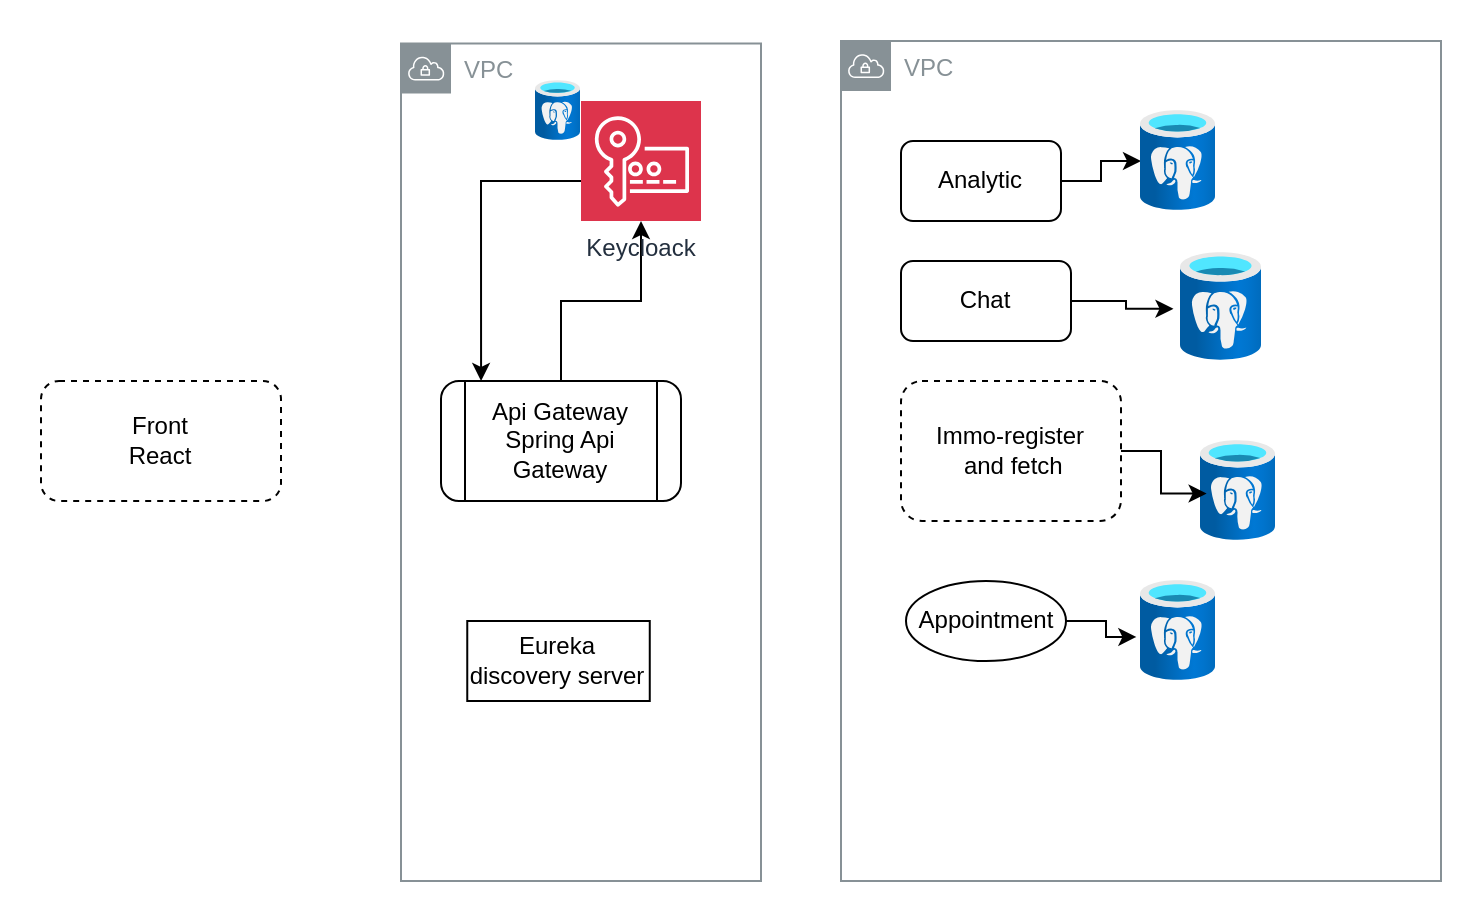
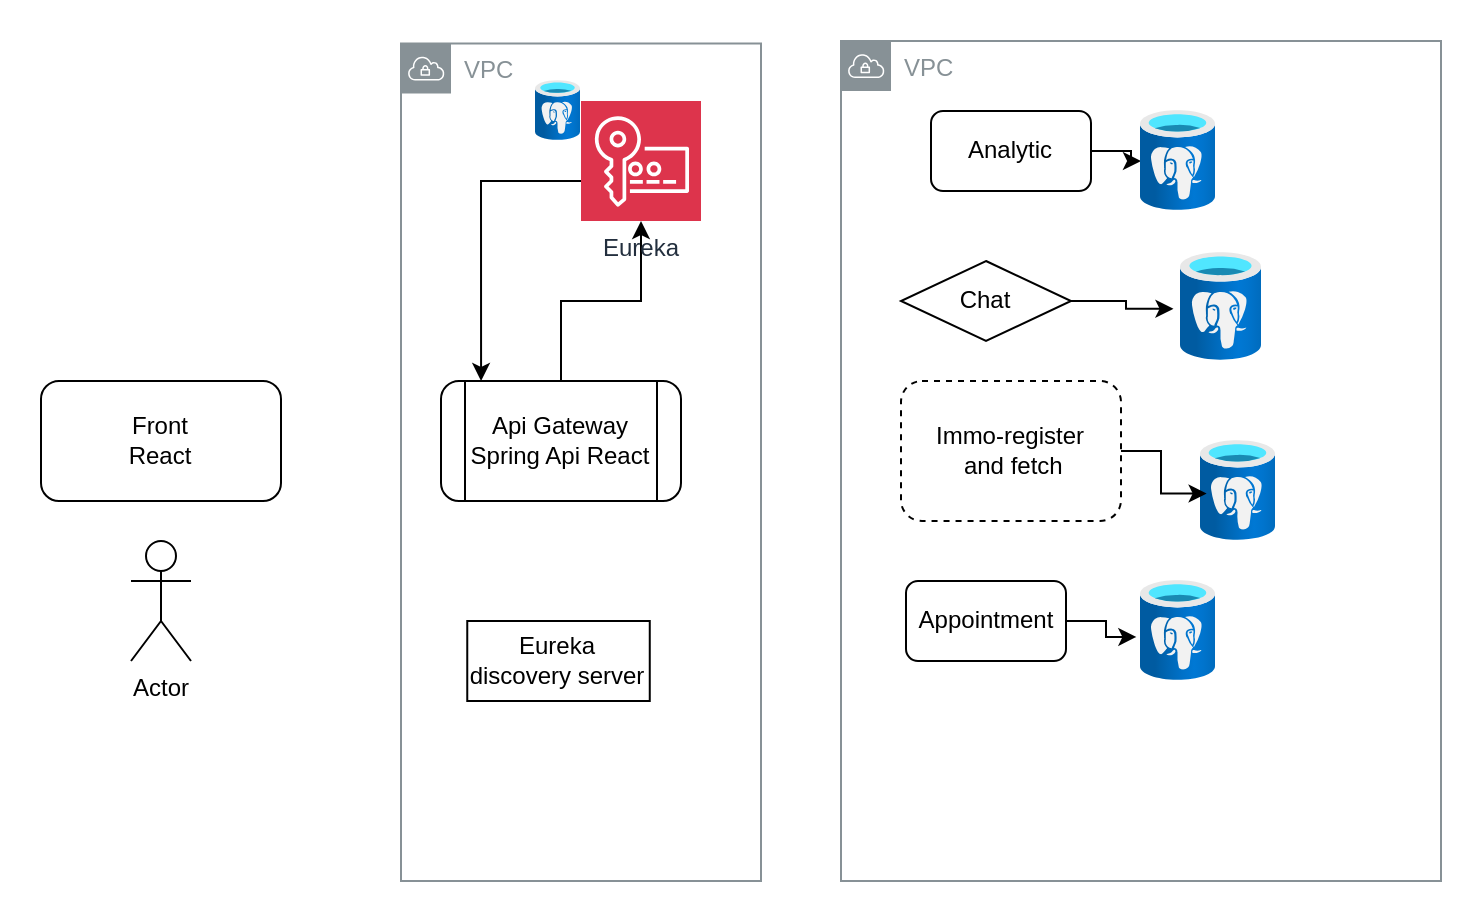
(981, 181) -> (1011, 151)
(642, 249) -> (642, 249)
(986, 301) -> (986, 301)
(161, 441) -> (161, 441)
(561, 441) -> (561, 441)
none -> (161, 601)
(986, 621) -> (986, 621)
